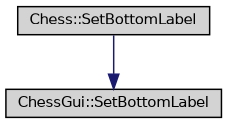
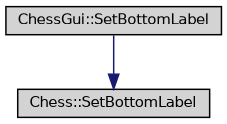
(114, 55) -> (114, 55)
